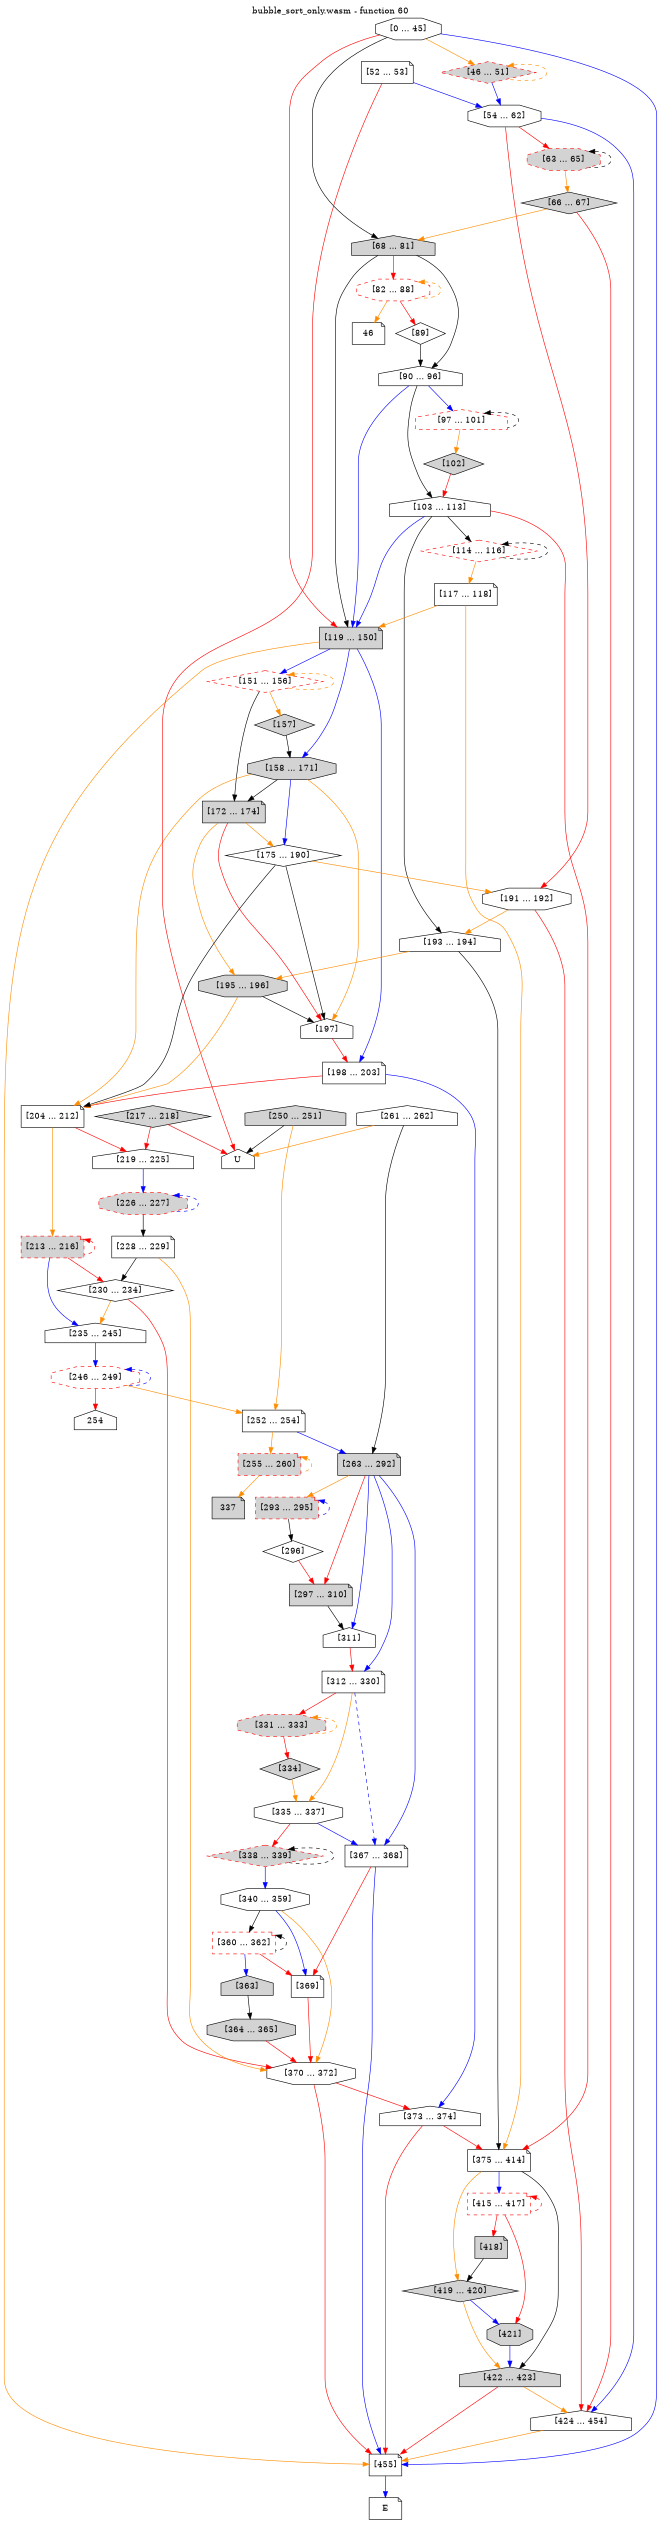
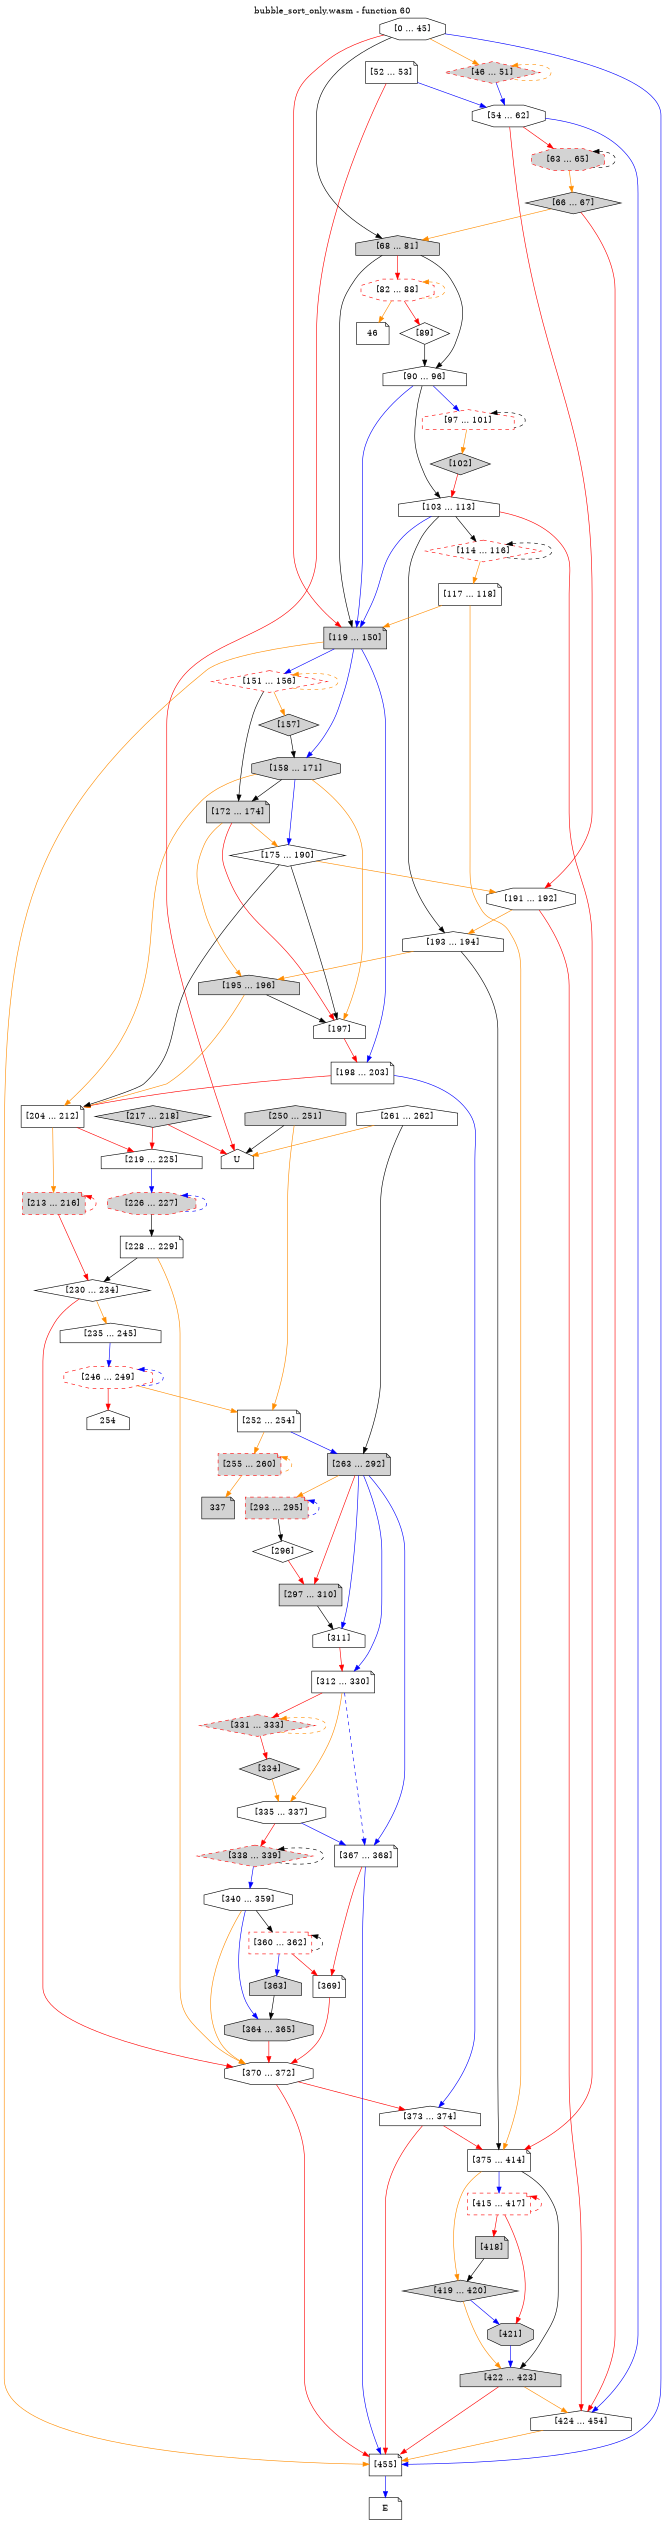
(243, 986) -> (249, 986)
(49, 1295) -> none
(282, 1726) -> (257, 1726)
(295, 1938) -> (239, 1964)
